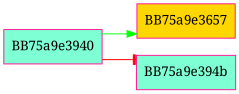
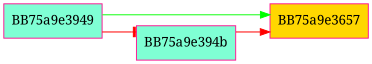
none -> (248, 32)
(53, 47) -> (53, 21)
